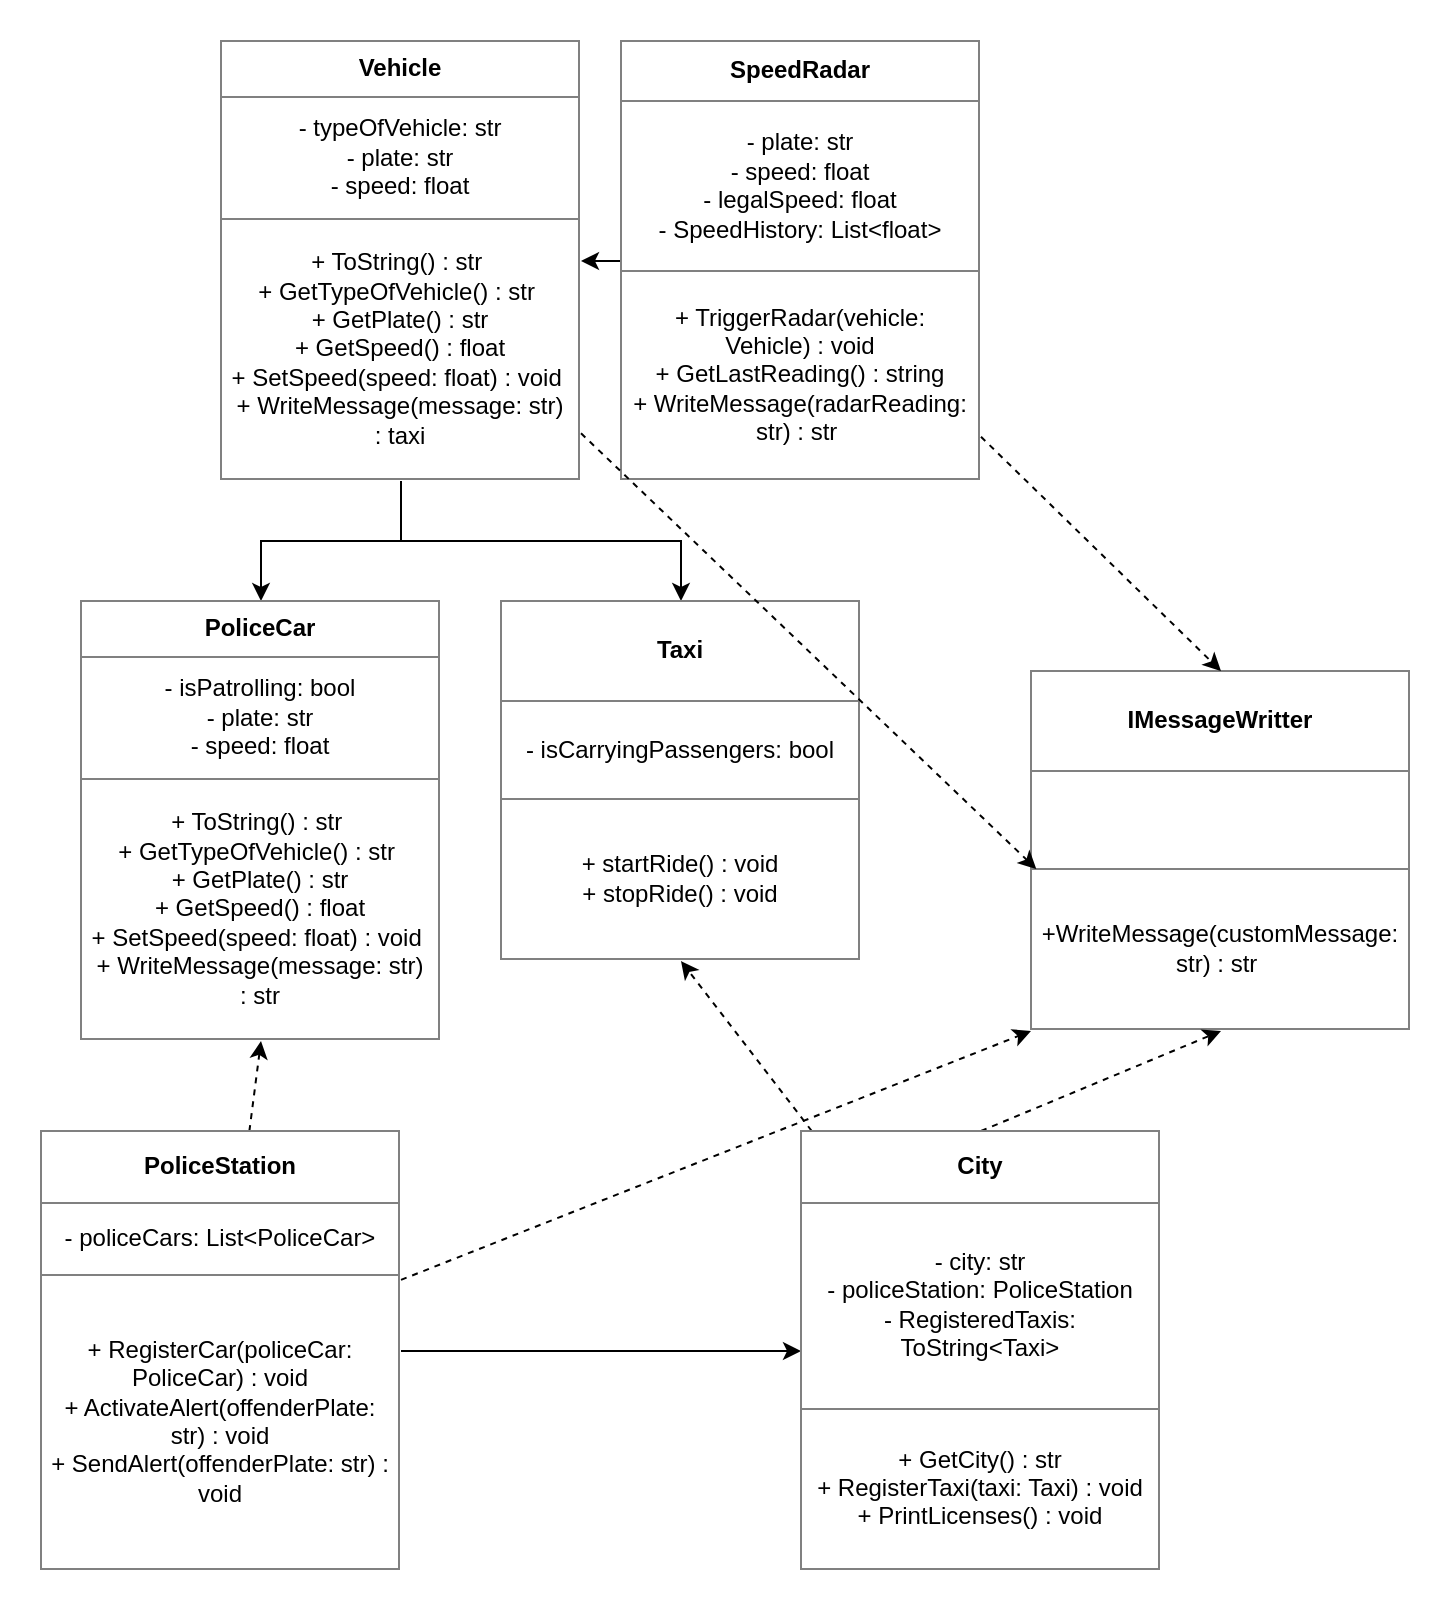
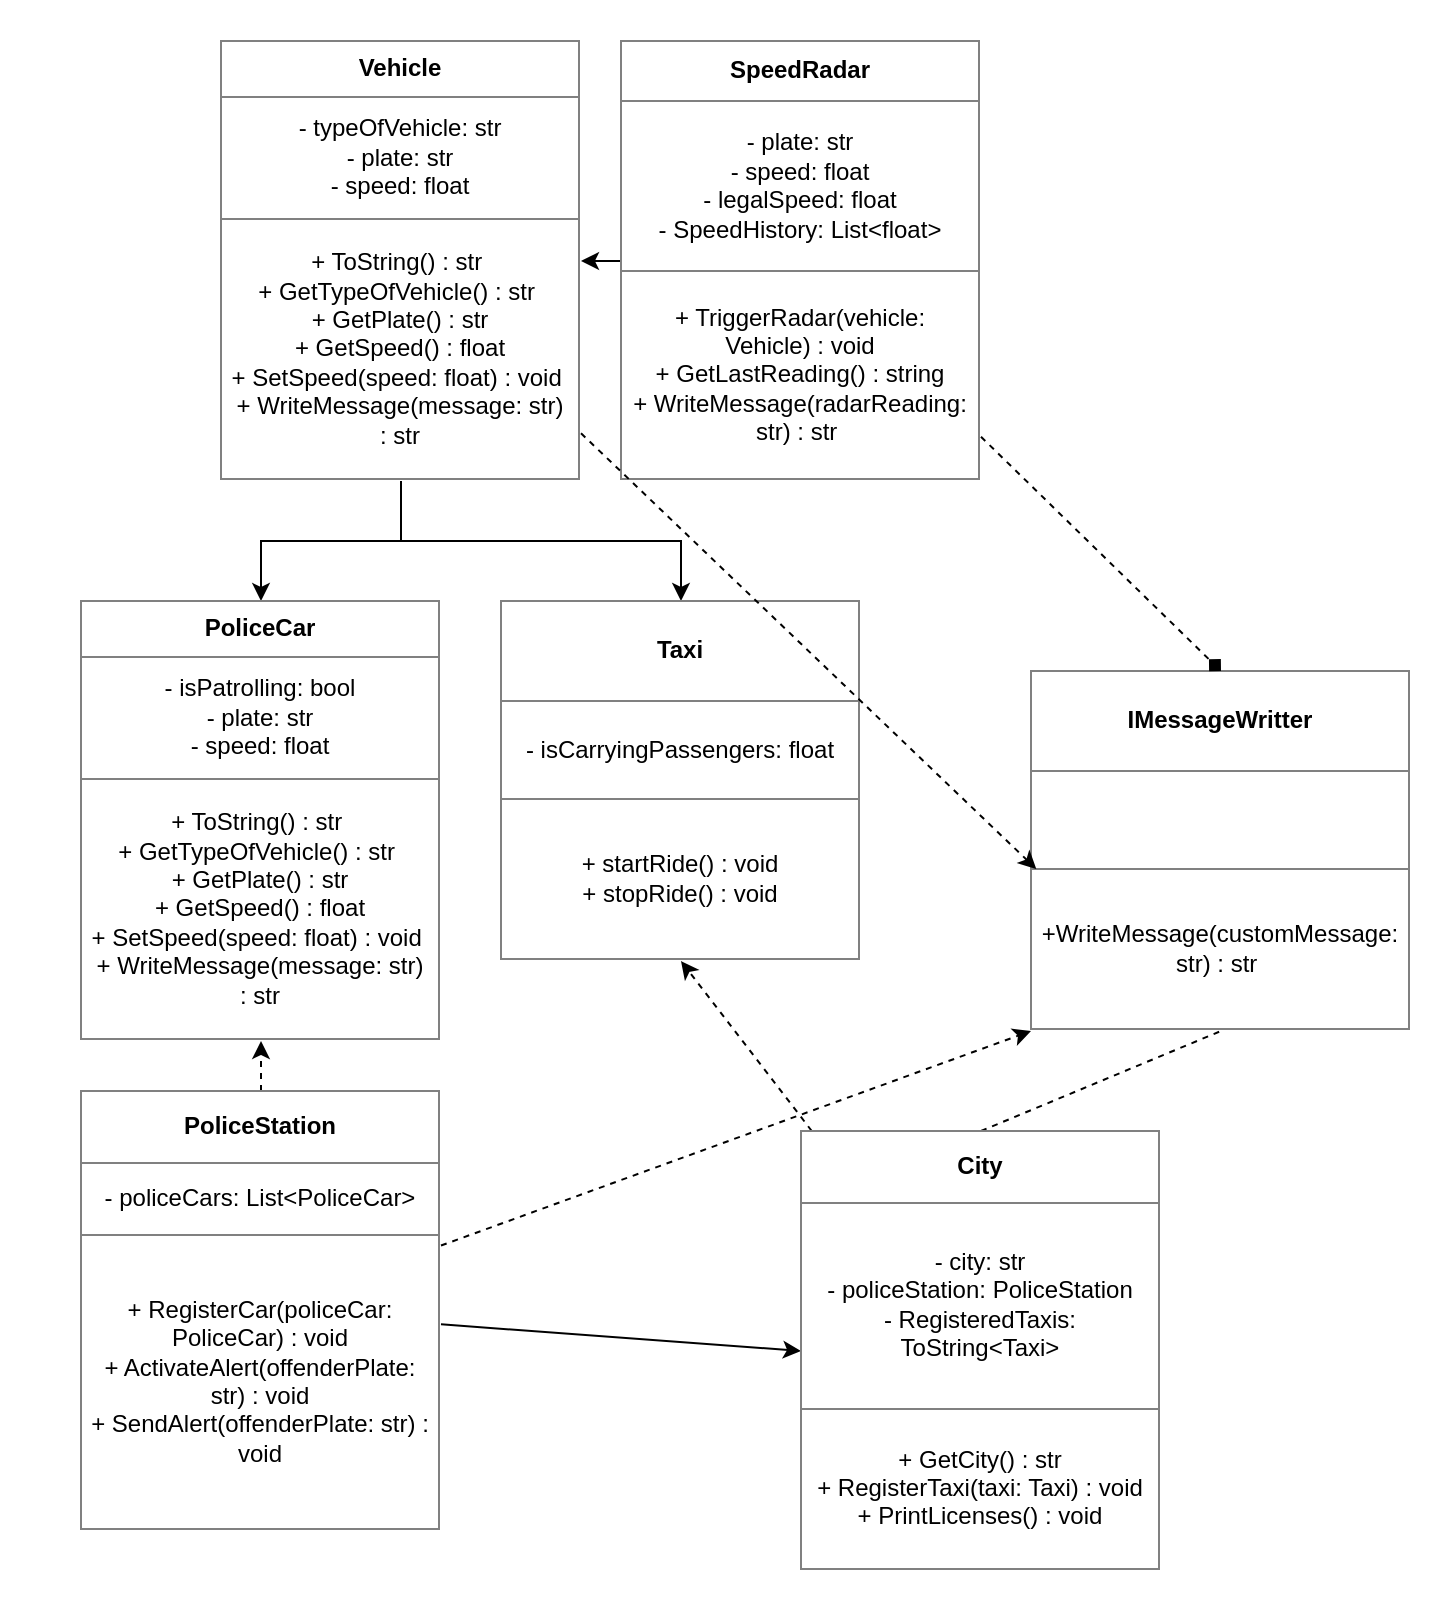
(403, 214) -> (403, 214)
(670, 659) -> (677, 659)
(1209, 659) -> (1209, 659)
(1207, 1037) -> (1214, 1034)
(221, 1351) -> (261, 1311)
